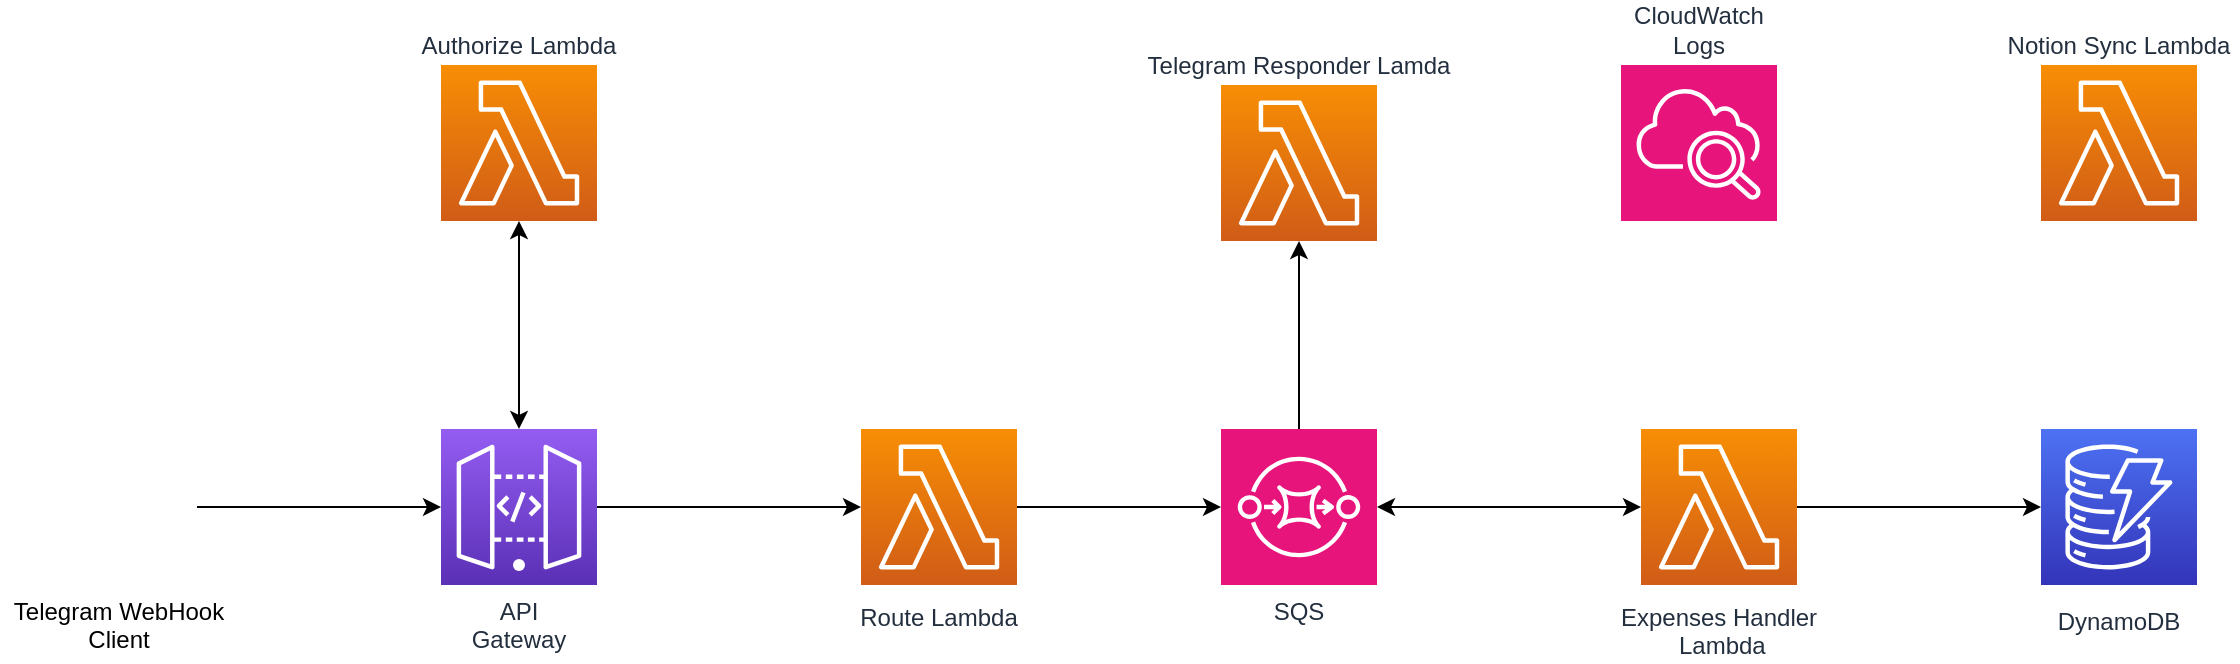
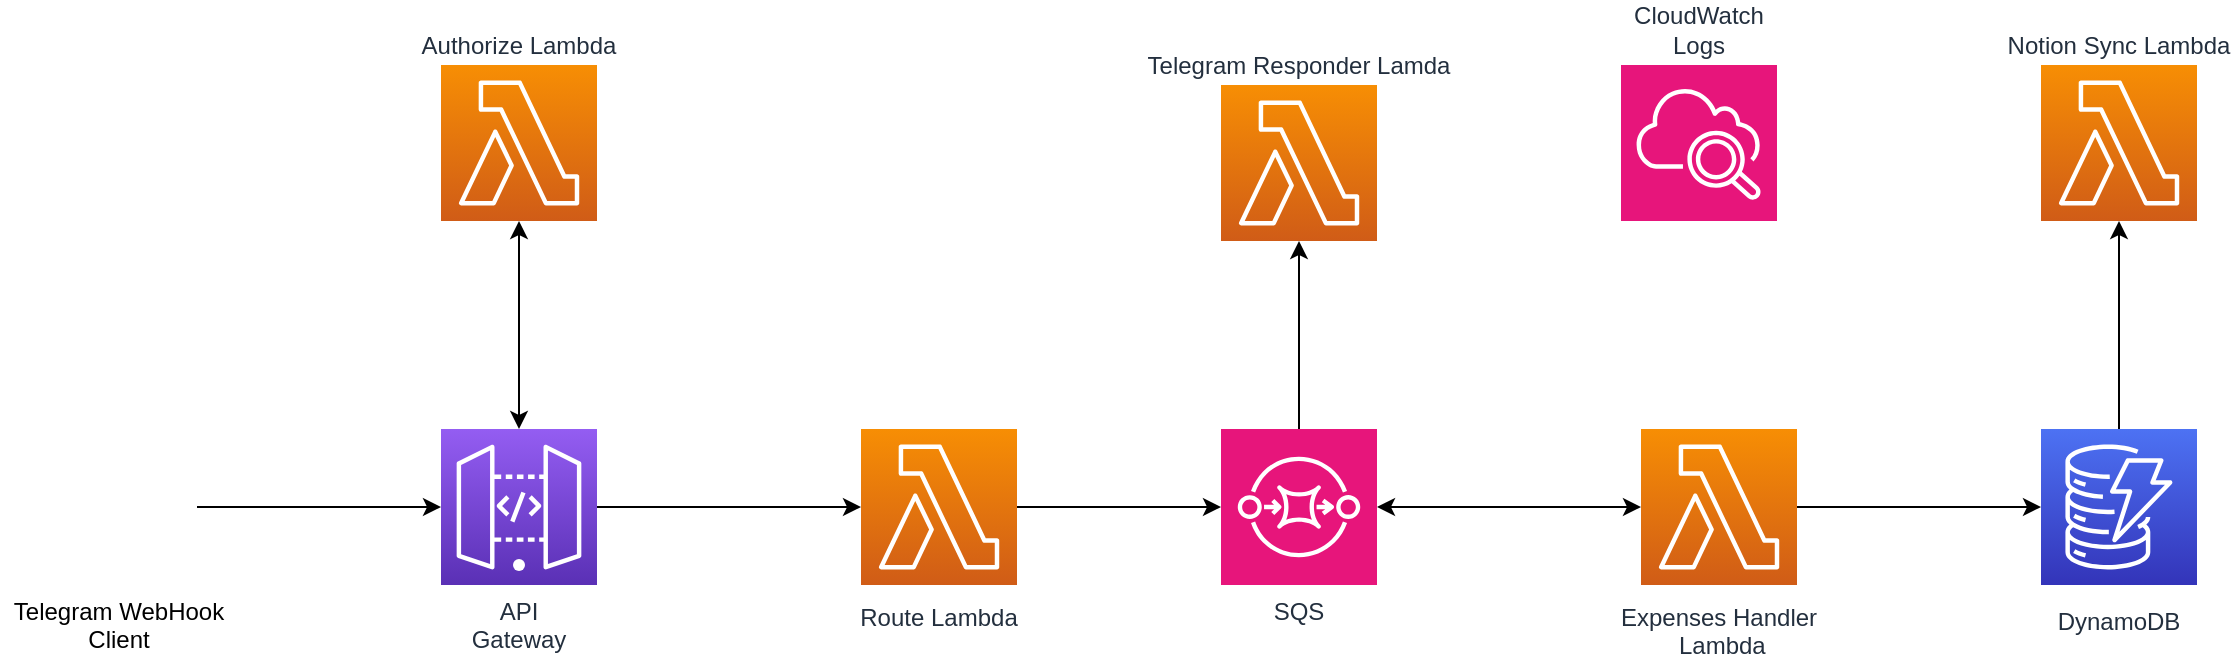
none -> (2119, 332)
